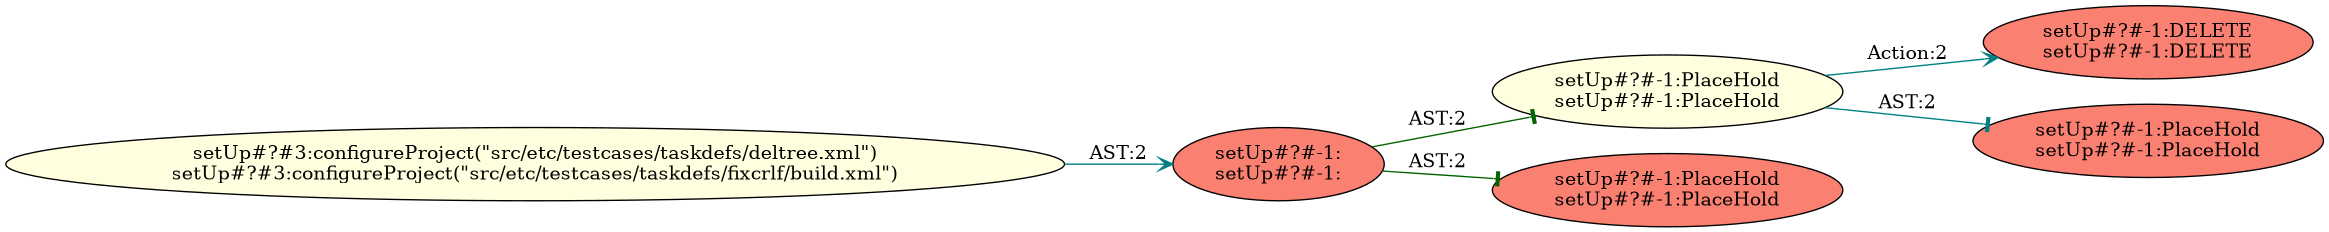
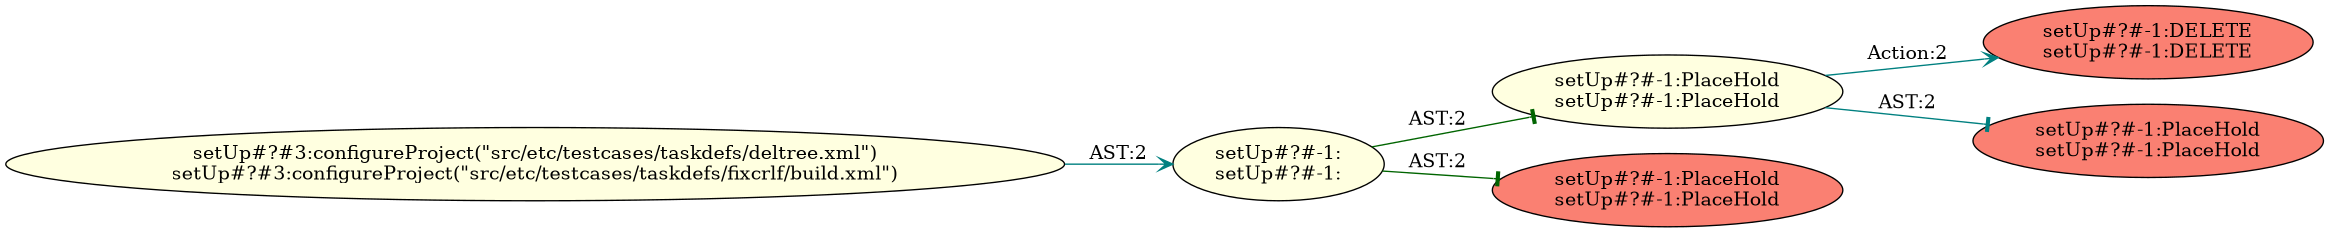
(1279, 164) -> (1279, 164)
